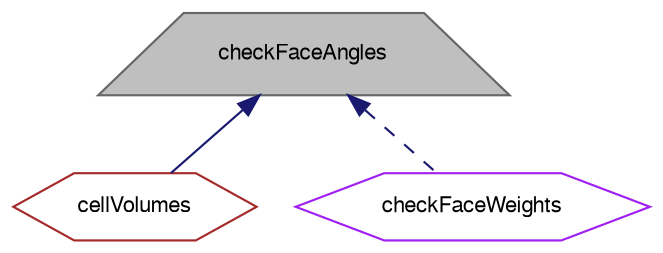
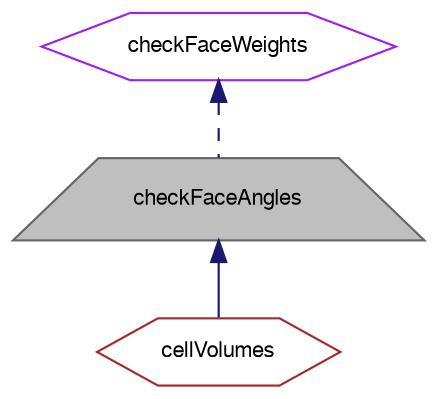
(401, 142) -> (219, 130)
